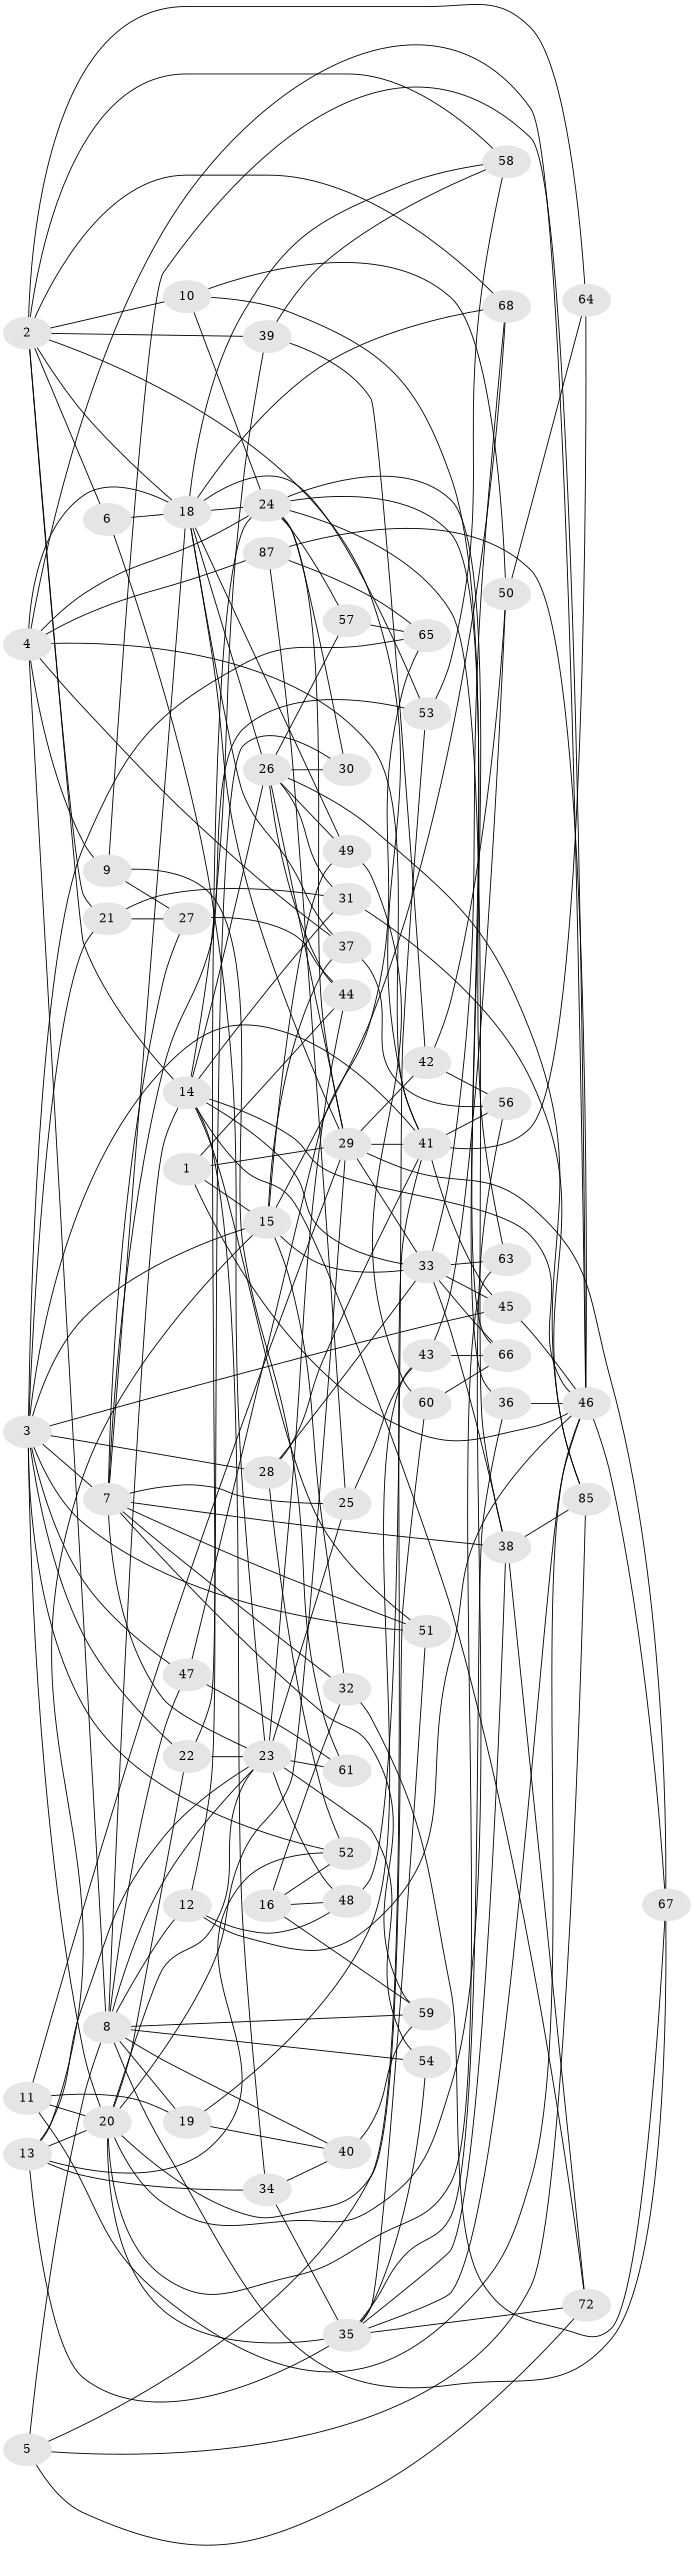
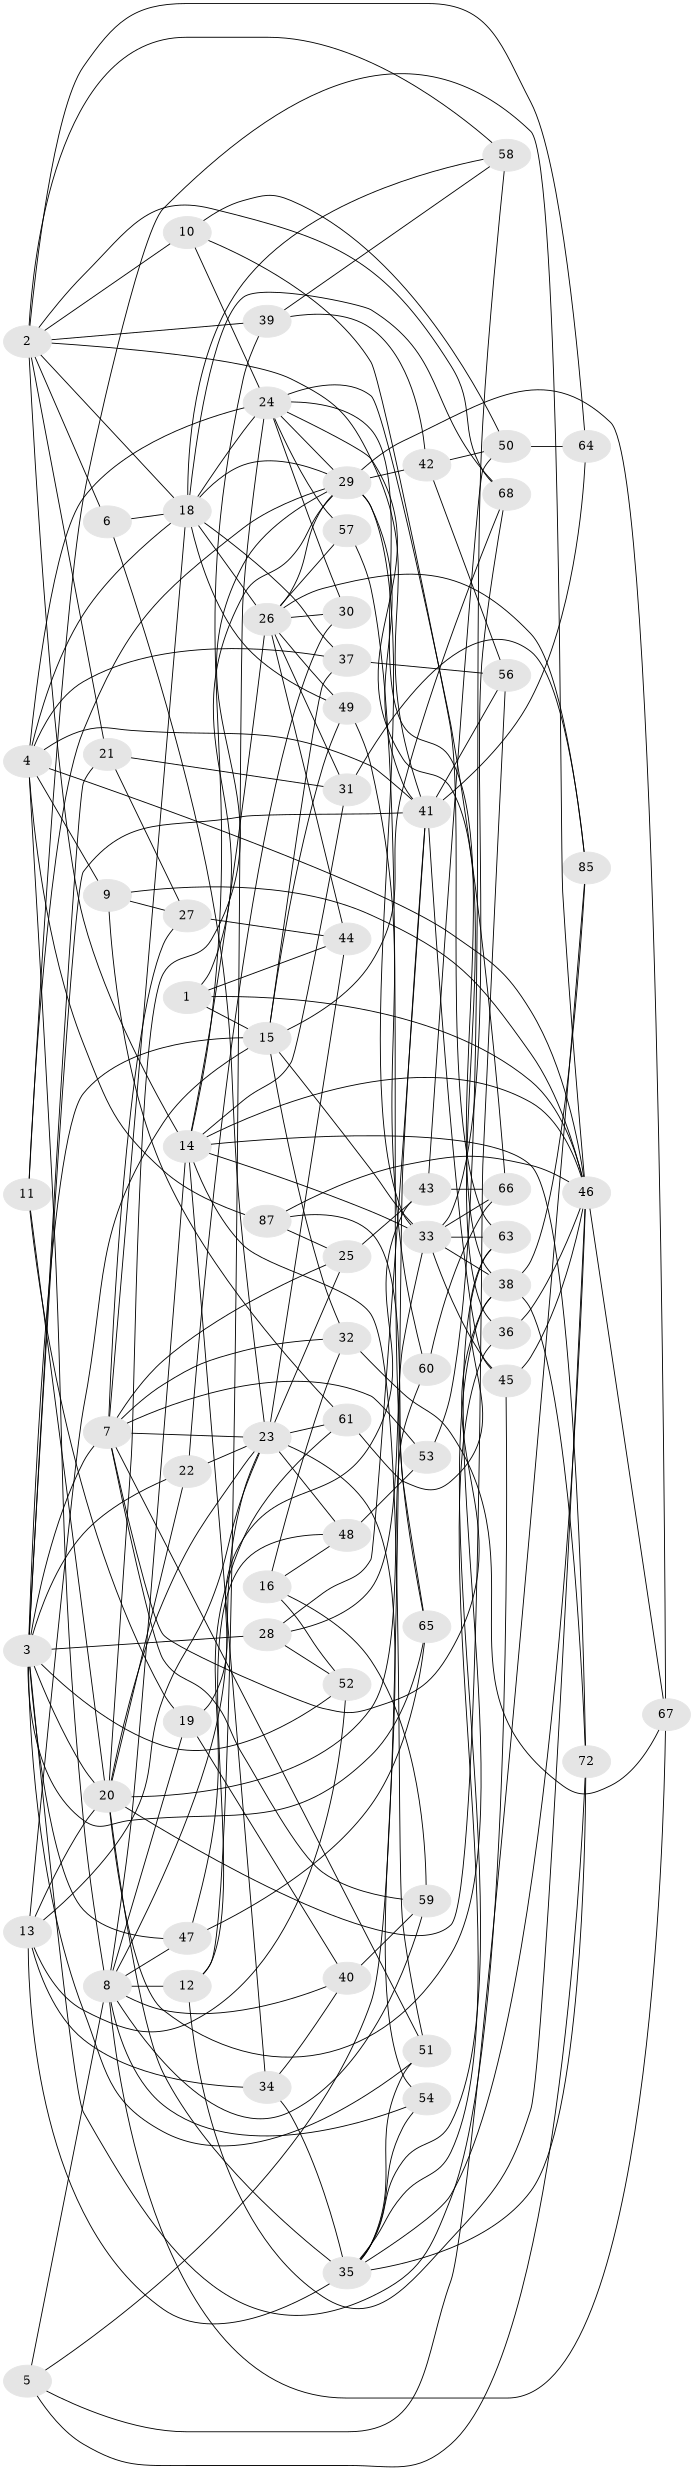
(384, 619) -> none
none -> (452, 1480)
